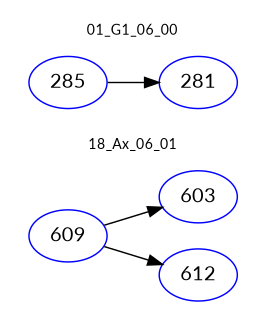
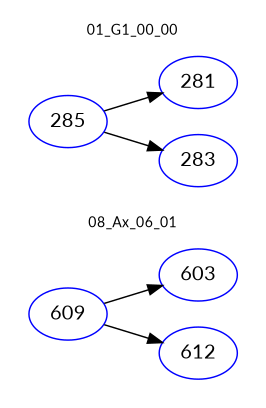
(133, 31) -> (133, 31)
(133, 145) -> (133, 224)
none -> (198, 161)
